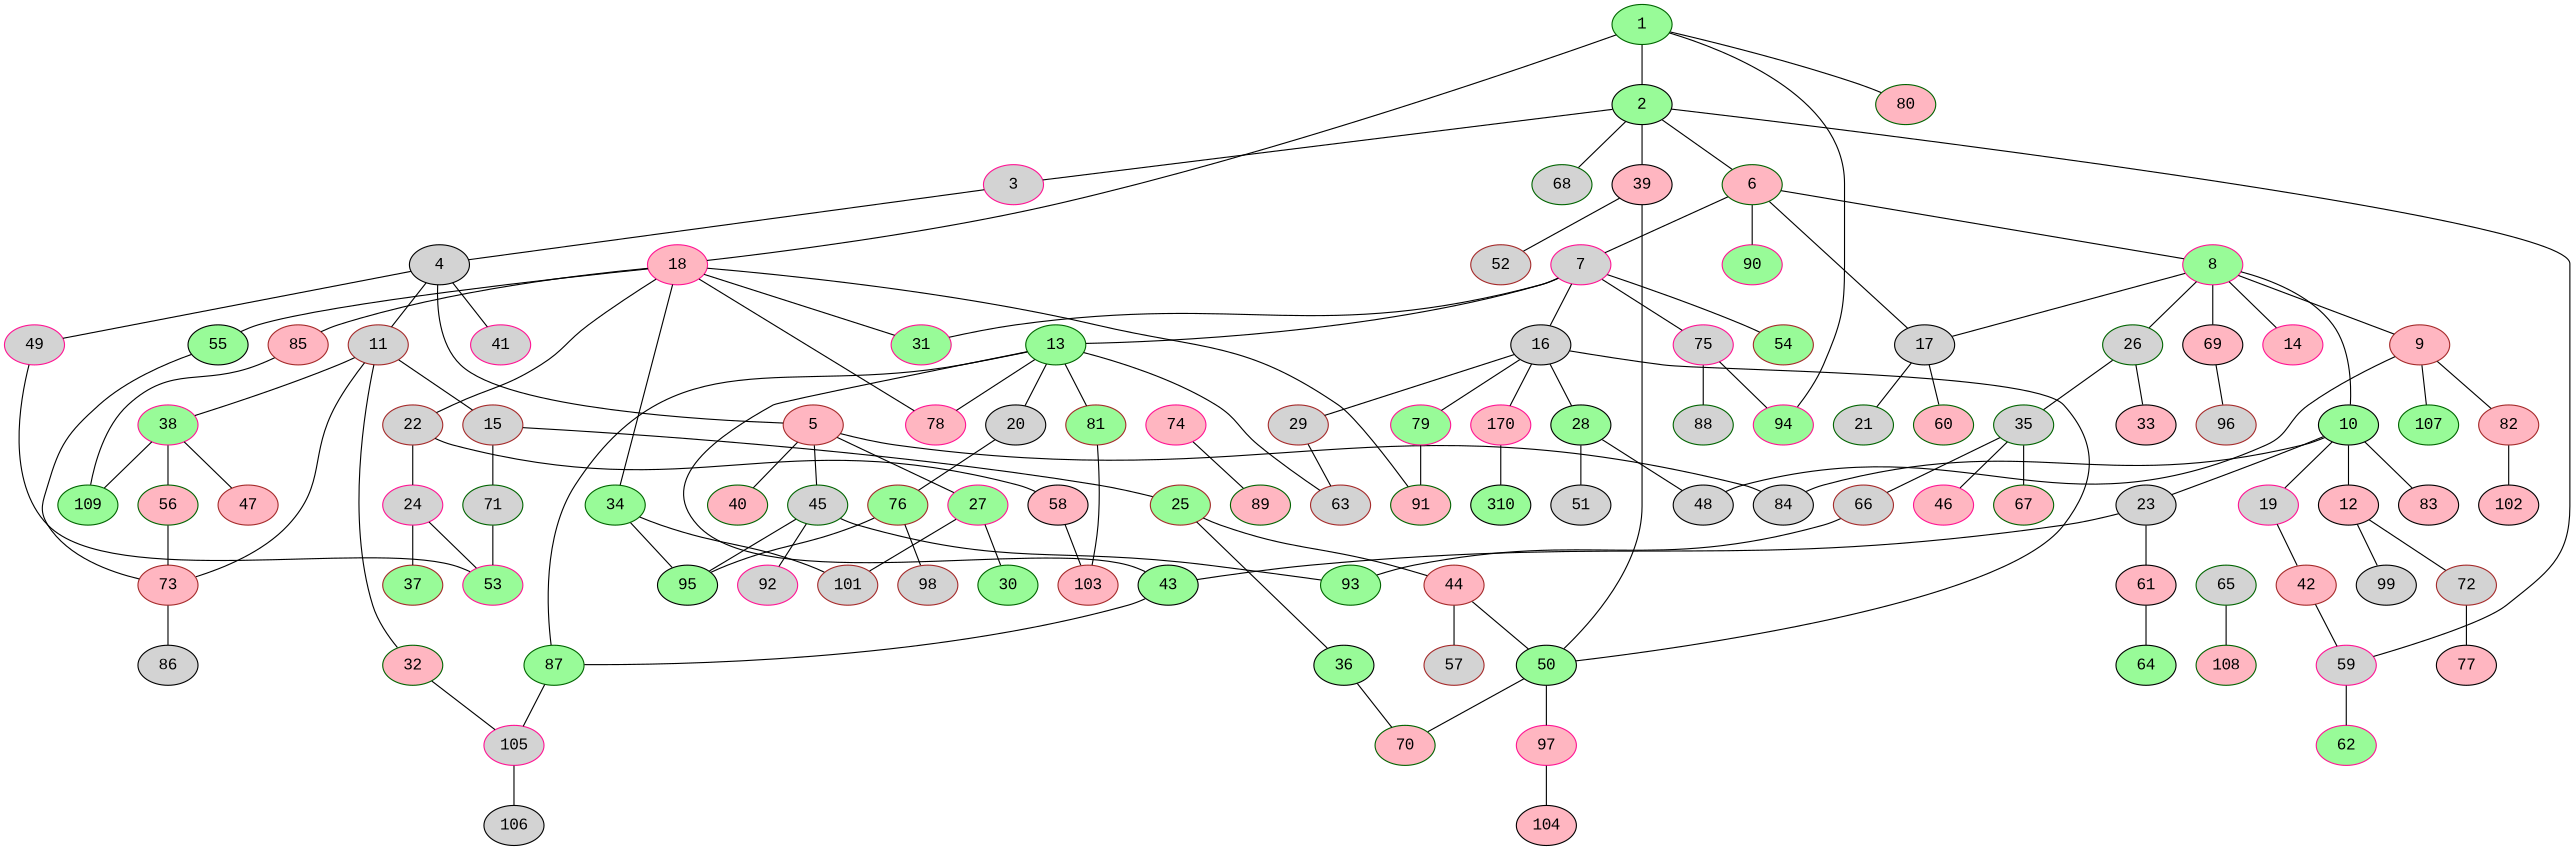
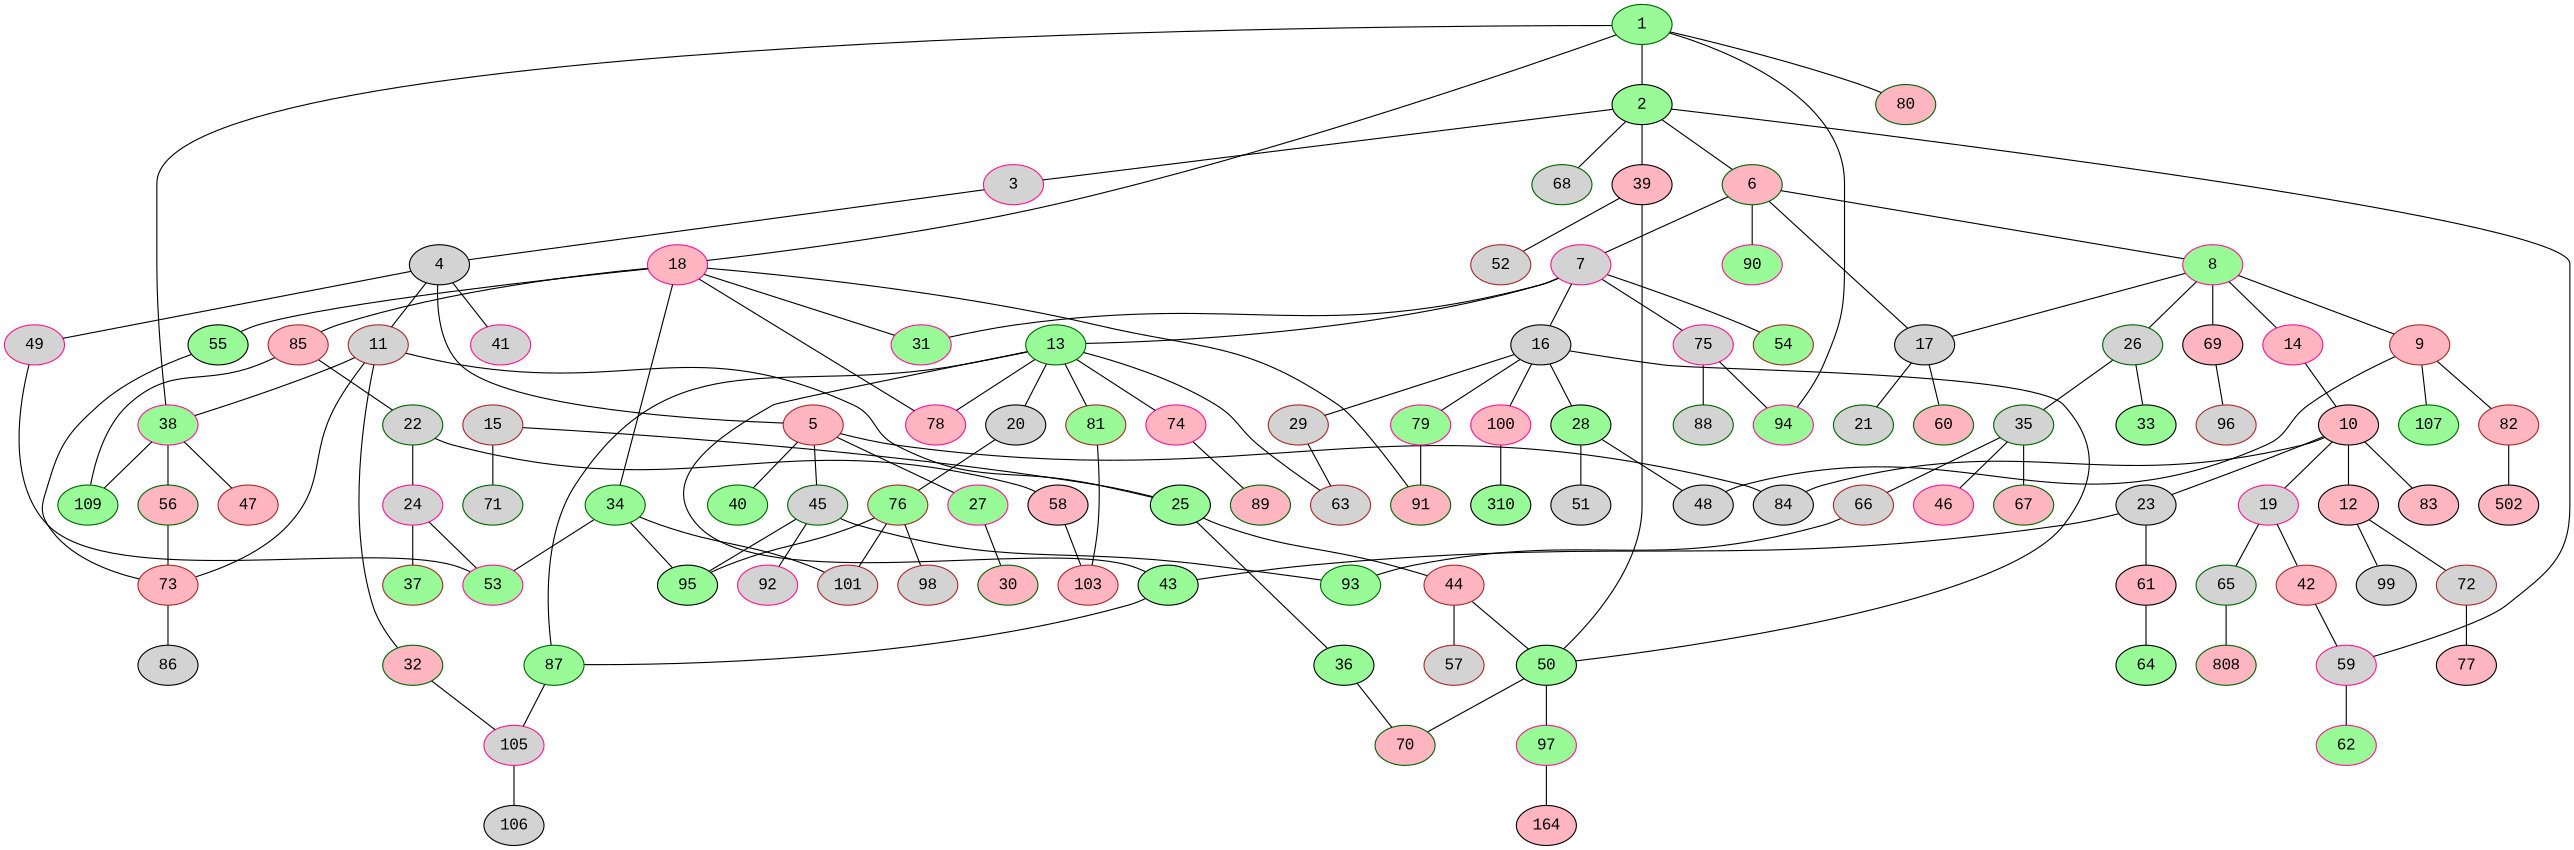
none -> (760, 51)
(2325, 315) -> (2321, 385)
(553, 356) -> (357, 386)
(436, 385) -> (810, 388)
none -> (1116, 385)
(413, 425) -> (413, 425)
(1501, 425) -> (1501, 425)
(2146, 425) -> (2146, 425)
(2348, 425) -> (2348, 425)
(738, 505) -> (738, 505)
(1180, 505) -> (1180, 505)
(2509, 505) -> (2509, 505)
(493, 545) -> (562, 540)
none -> (2247, 545)
(906, 549) -> (873, 545)
(1008, 585) -> (1008, 585)
(2226, 665) -> (2226, 665)
(1546, 745) -> (1546, 745)
(1546, 825) -> (1546, 825)
